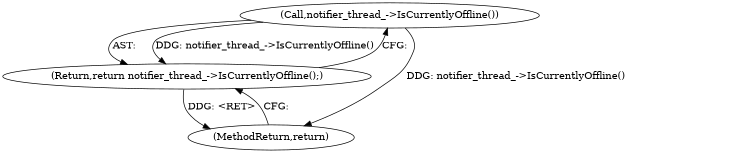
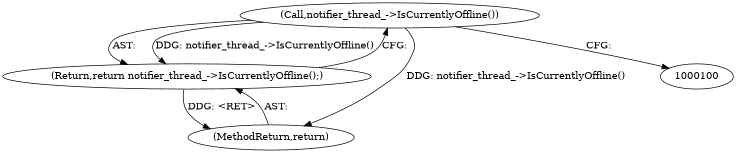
none -> (697, 76)
(278, 107) -> (278, 107)
